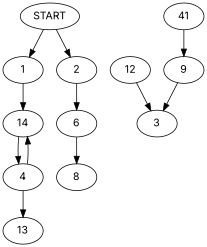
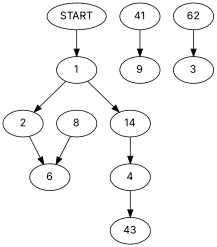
(62, 40) -> (53, 94)
(130, 70) -> (194, 16)
(172, 93) -> none
(77, 147) -> (65, 147)
(28, 154) -> none
(23, 231) -> (130, 231)
